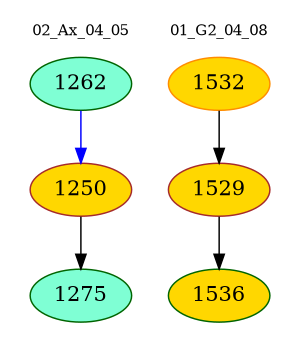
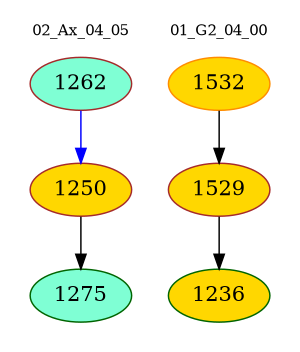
(219, 32) -> (219, 32)
(81, 84) -> (81, 84)
(219, 296) -> (219, 296)
